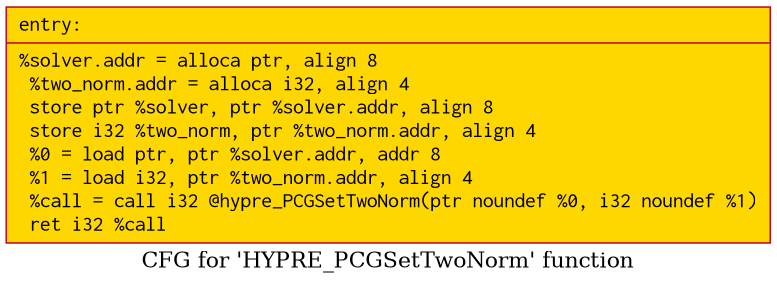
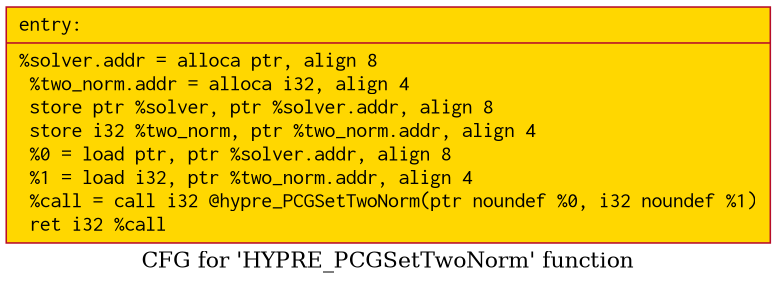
(230, 154) -> (235, 154)
